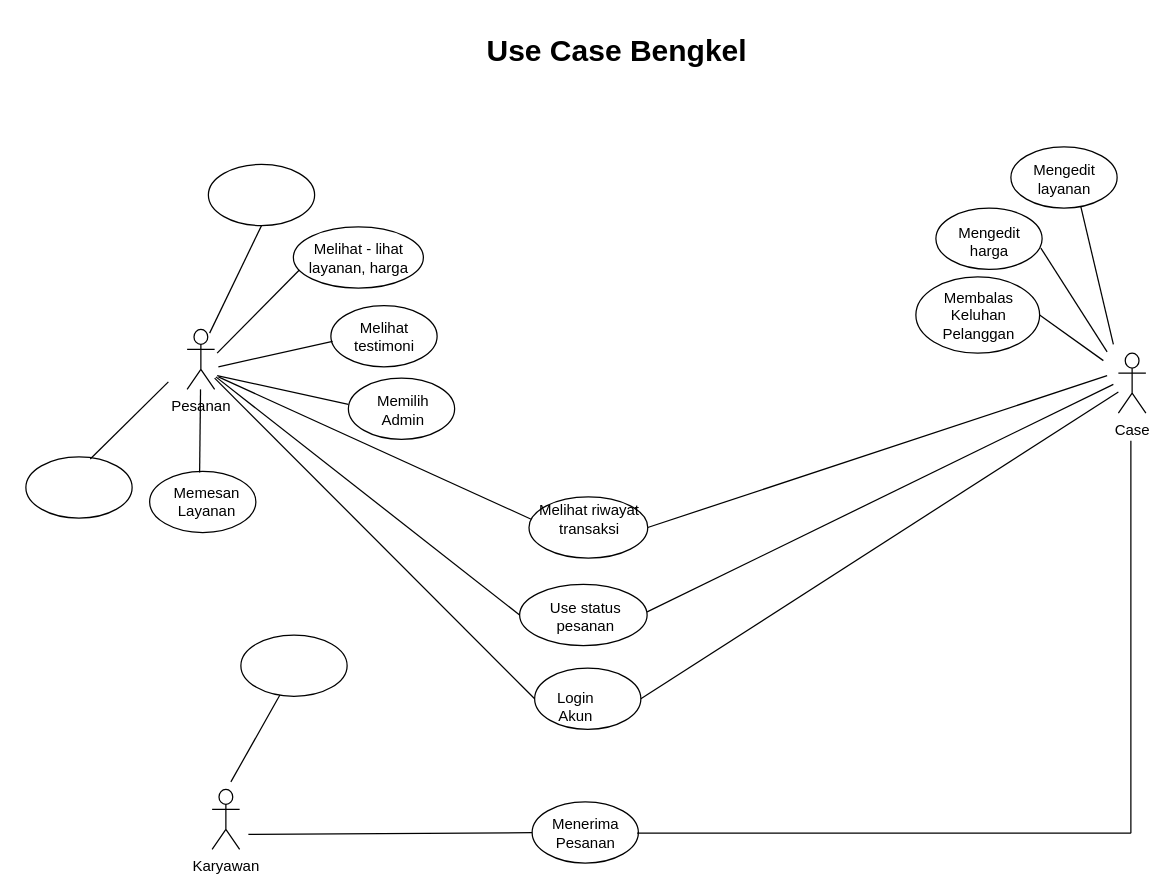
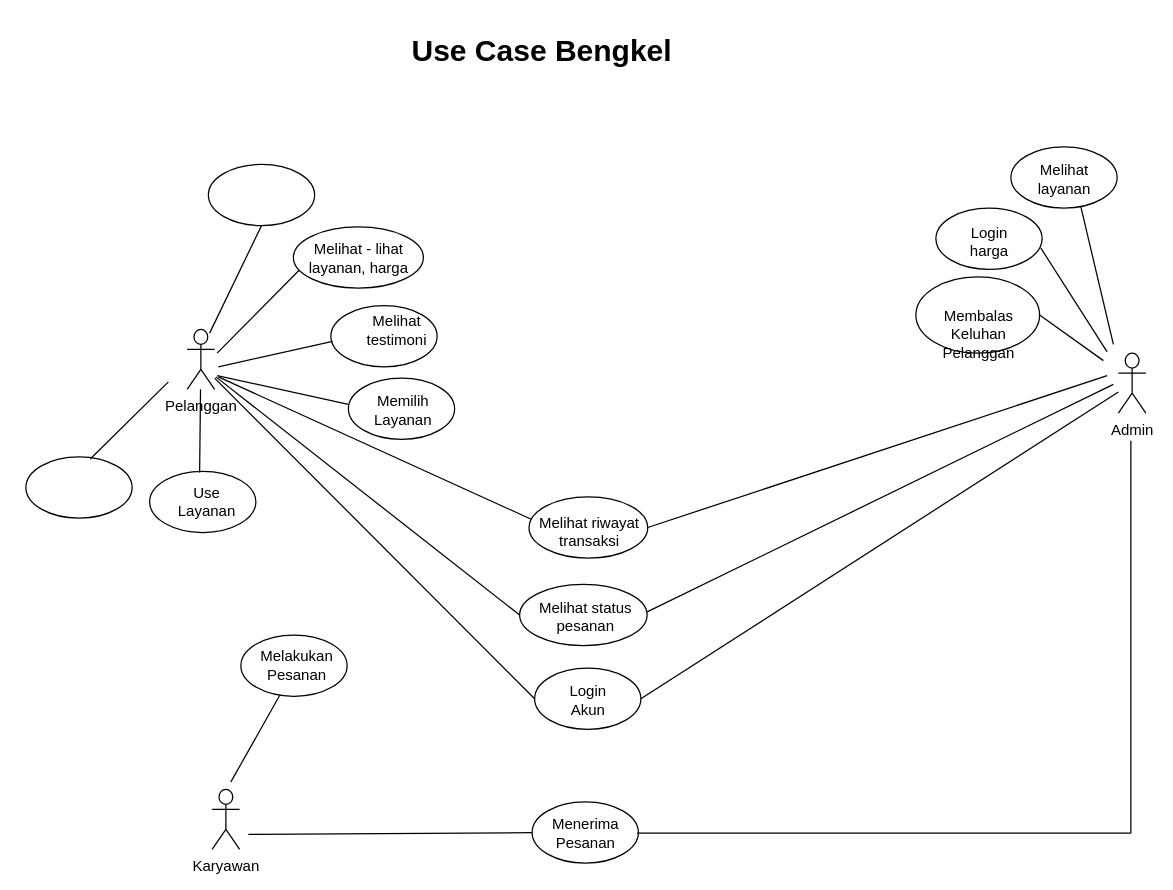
(618, 53) -> (543, 53)
(1064, 179) -> (1064, 179)
(989, 242) -> (989, 242)
(979, 315) -> (979, 334)
(384, 337) -> (397, 331)
(201, 407) -> (201, 407)
(403, 411) -> (403, 411)
(1133, 431) -> (1133, 431)
(207, 502) -> (207, 502)
(589, 519) -> (589, 532)
(586, 617) -> (586, 617)
none -> (297, 666)
(576, 707) -> (588, 701)
